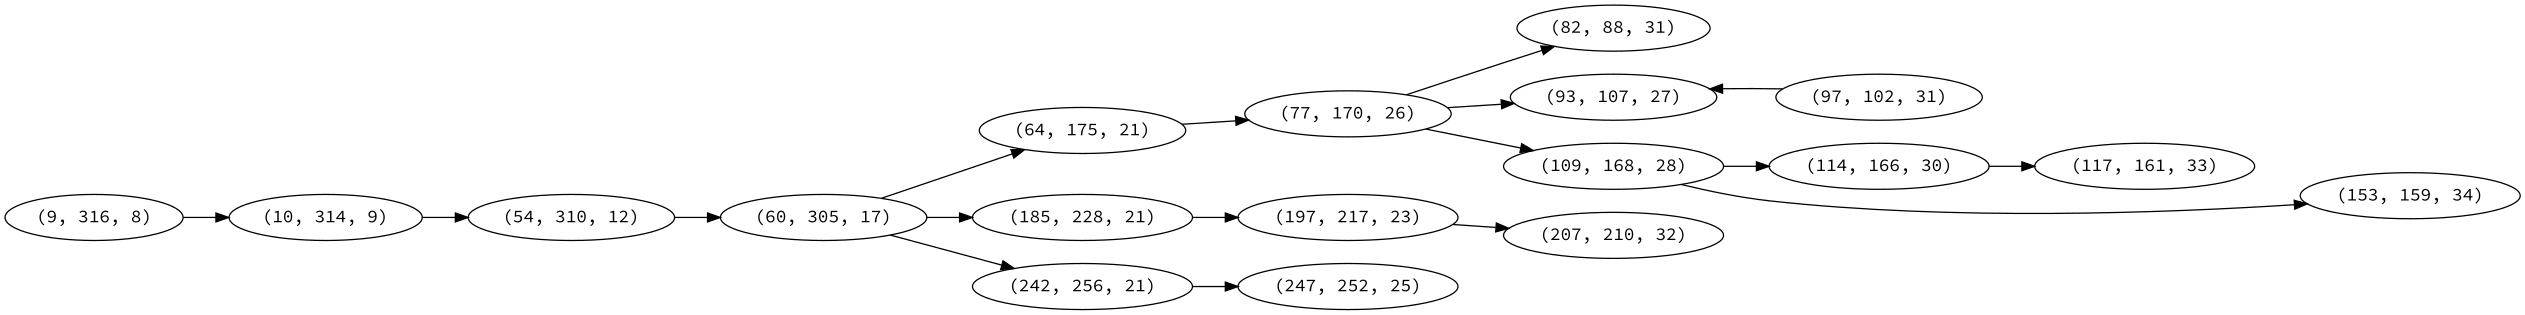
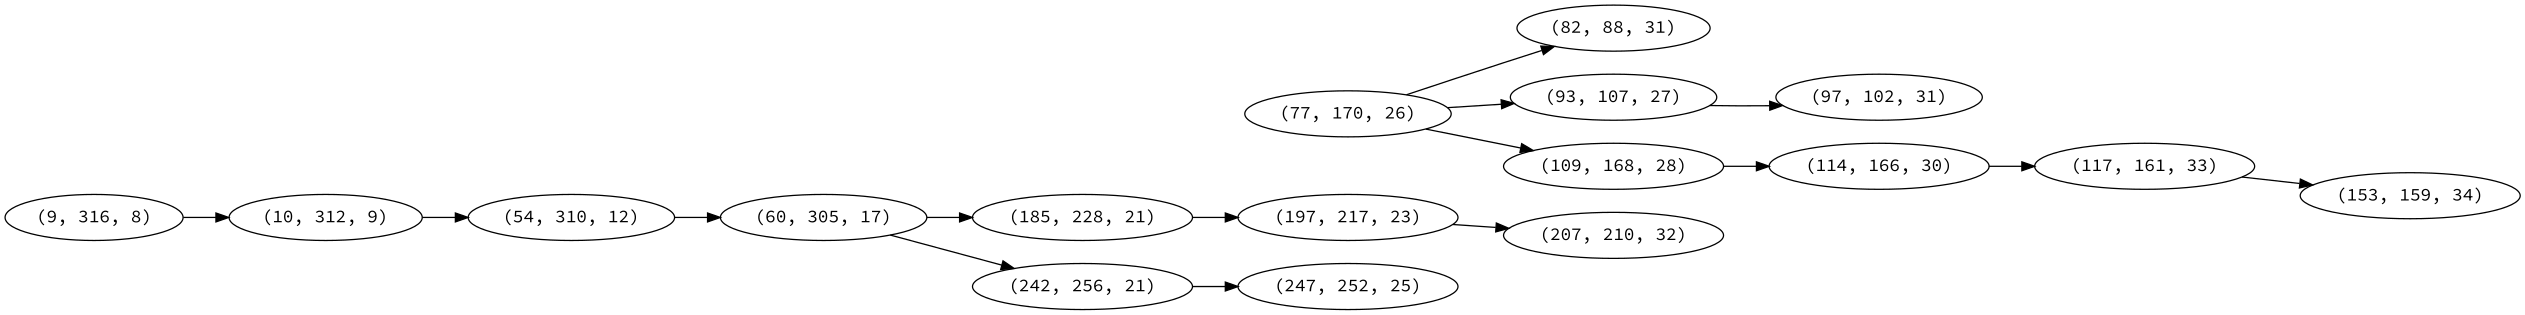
(1753, 89) -> (1740, 106)
(1082, 130) -> none
(1987, 213) -> (2271, 180)
(326, 217) -> (326, 217)
